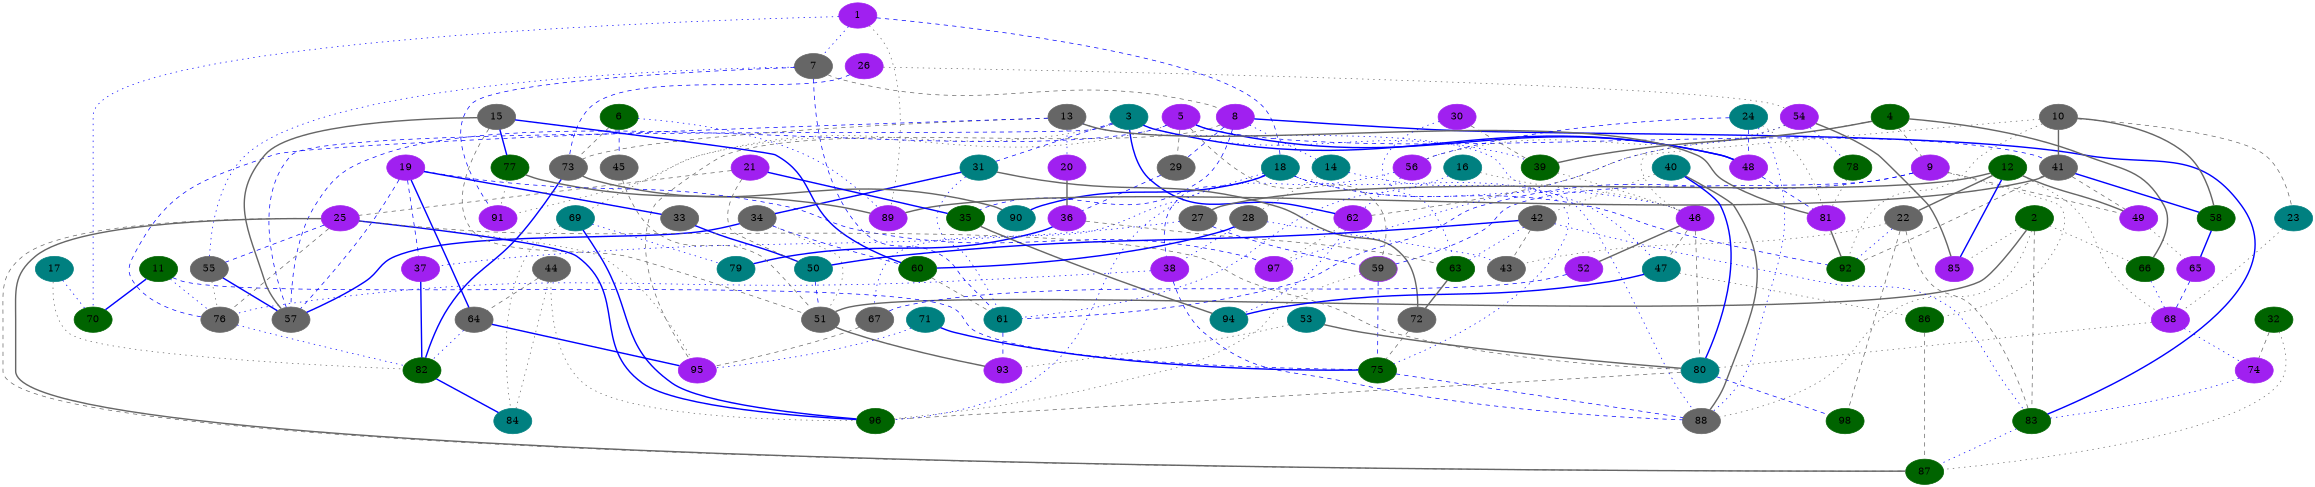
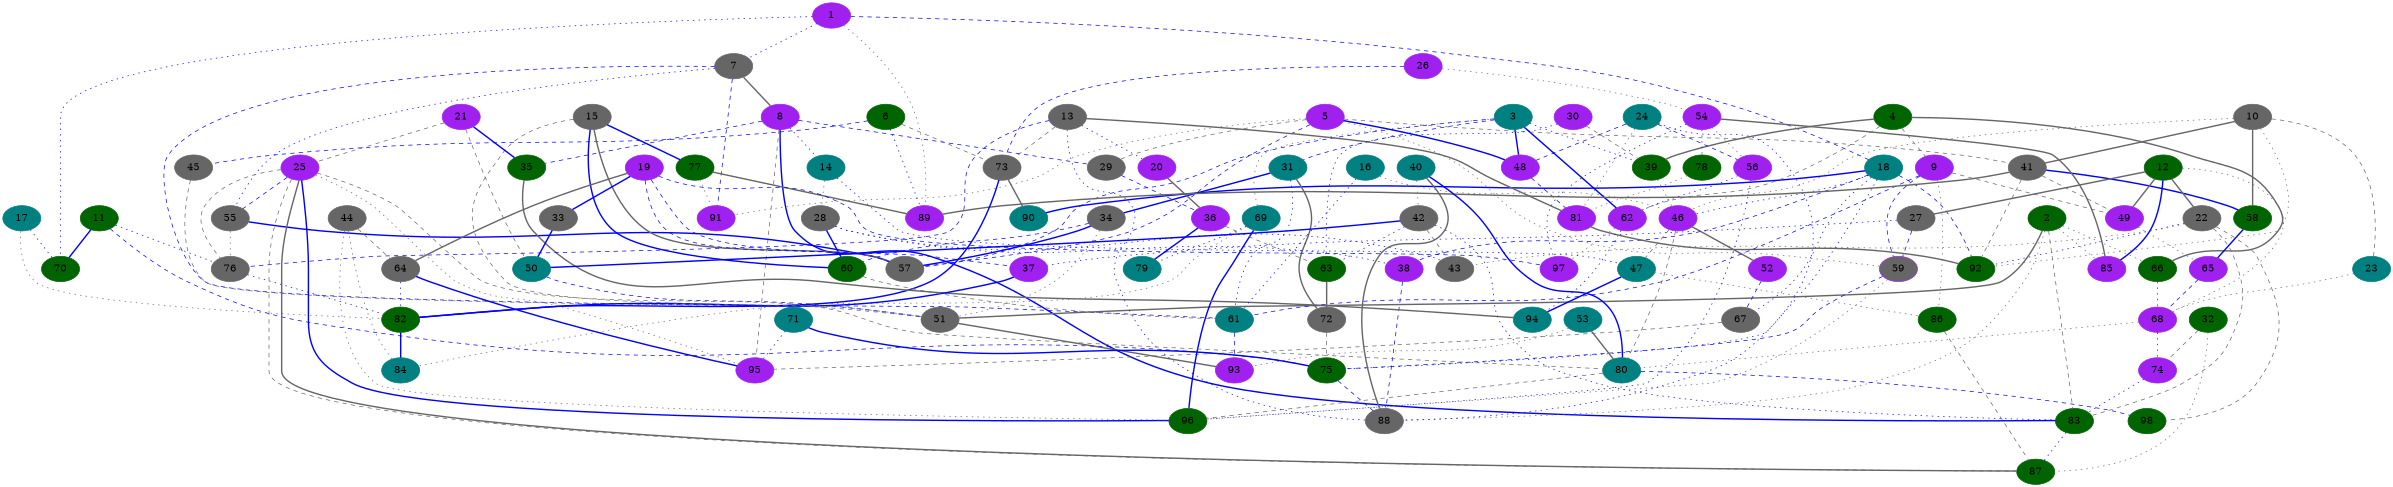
(1024, 93) -> (757, 92)
(1663, 140) -> (1644, 136)
(1240, 172) -> (1555, 232)
(439, 240) -> (519, 211)
(693, 284) -> none
